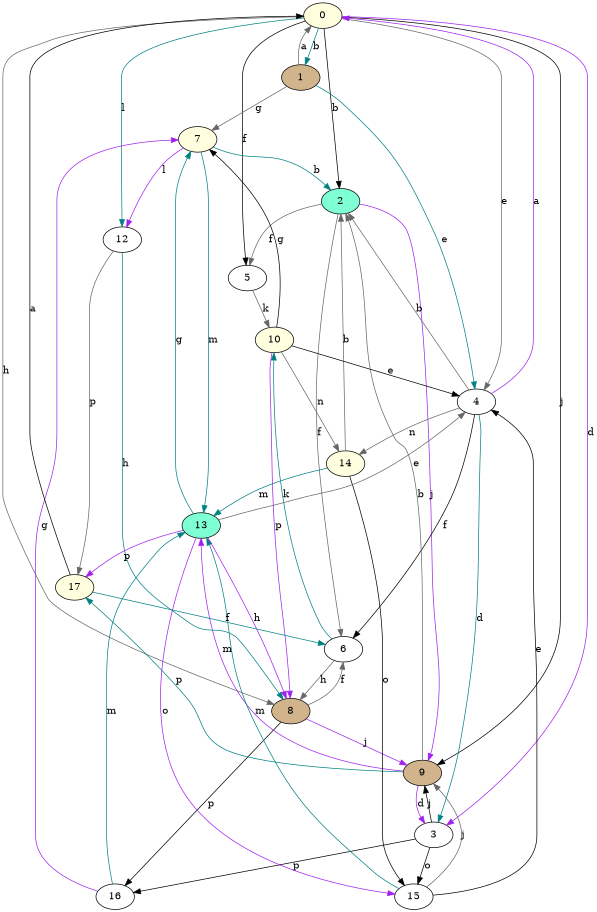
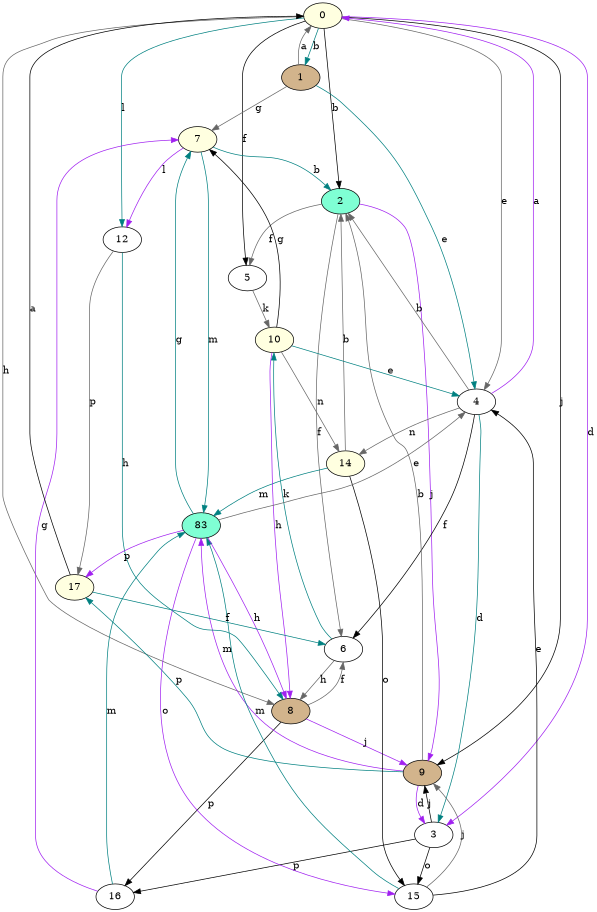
(376, 371) -> (376, 371)
(201, 526) -> (201, 526)
(279, 526) -> (279, 526)
